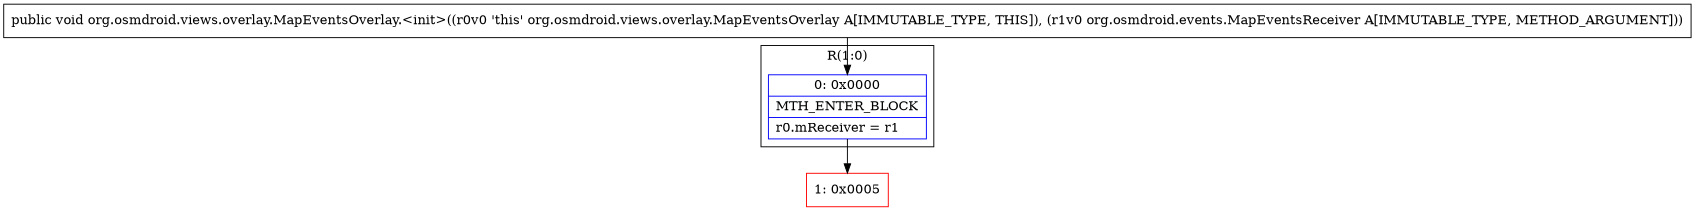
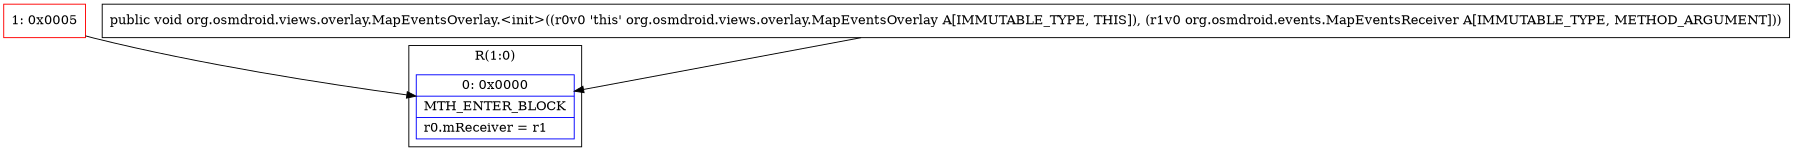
(847, 153) -> (245, 70)
